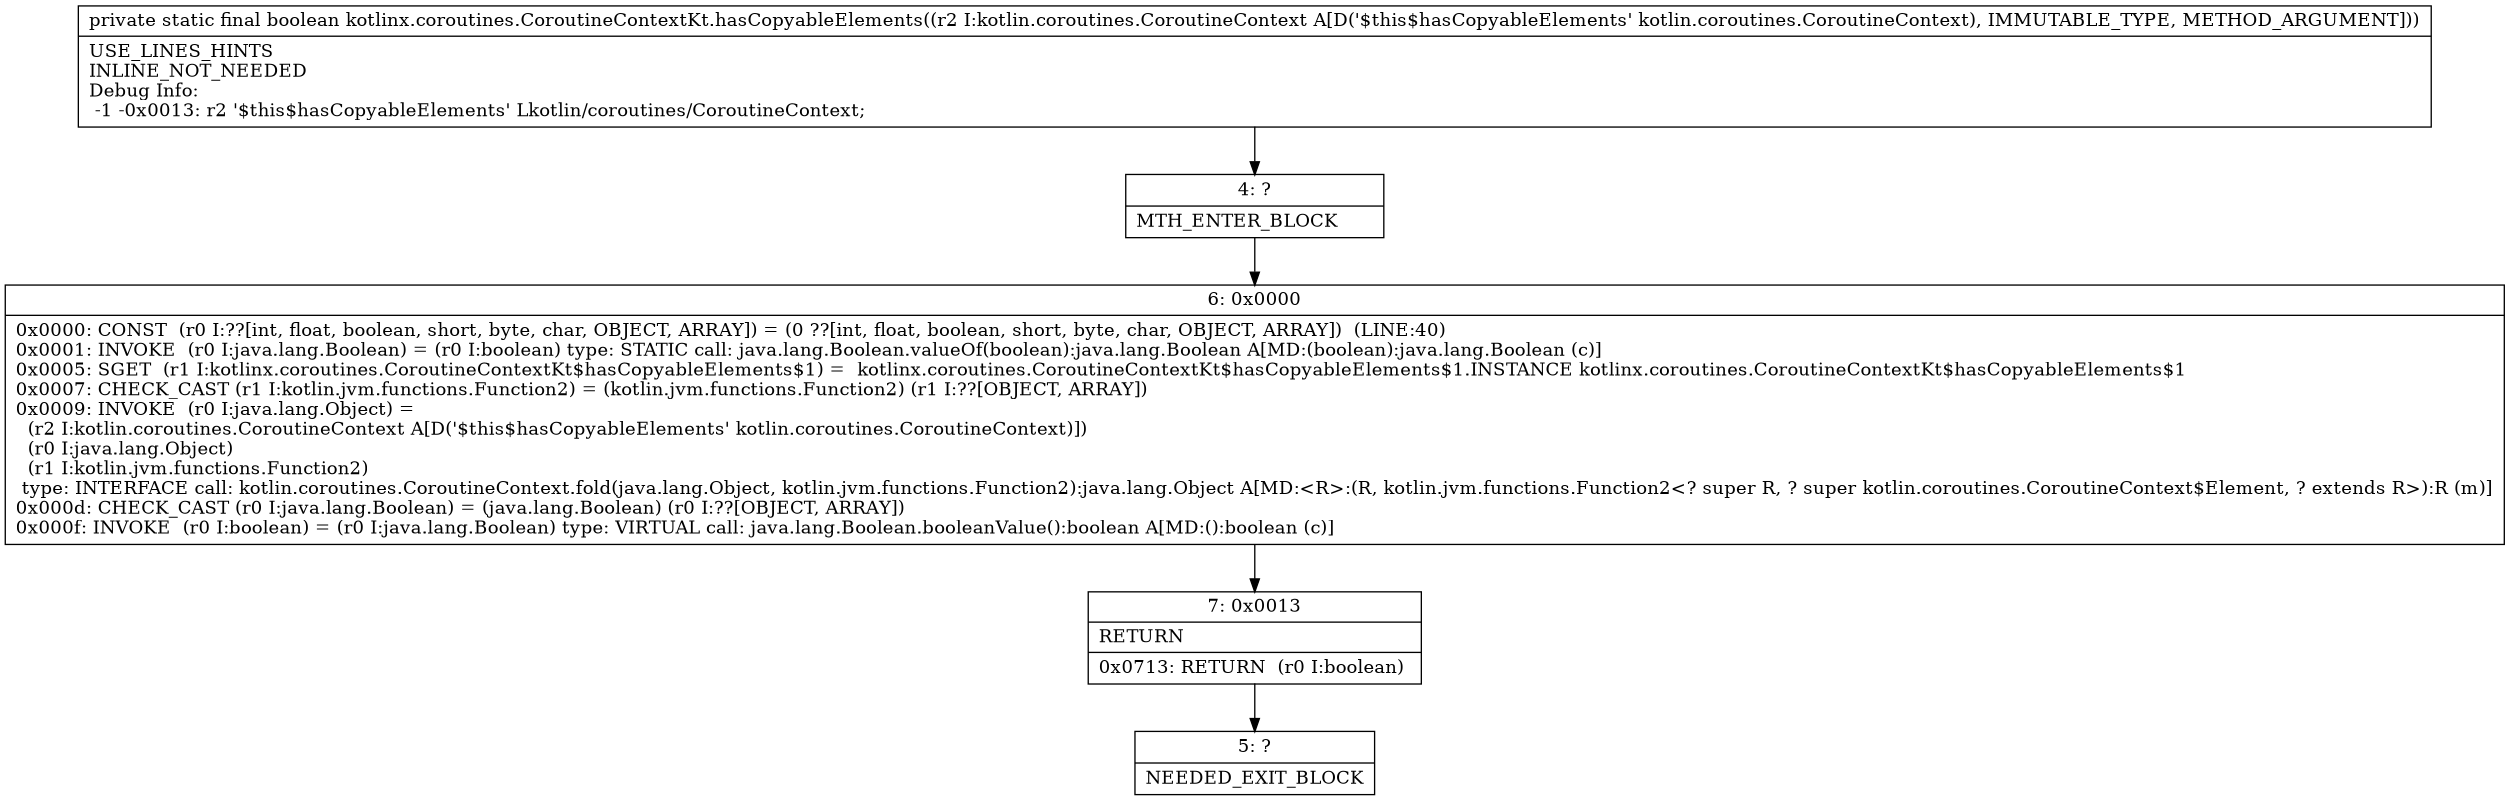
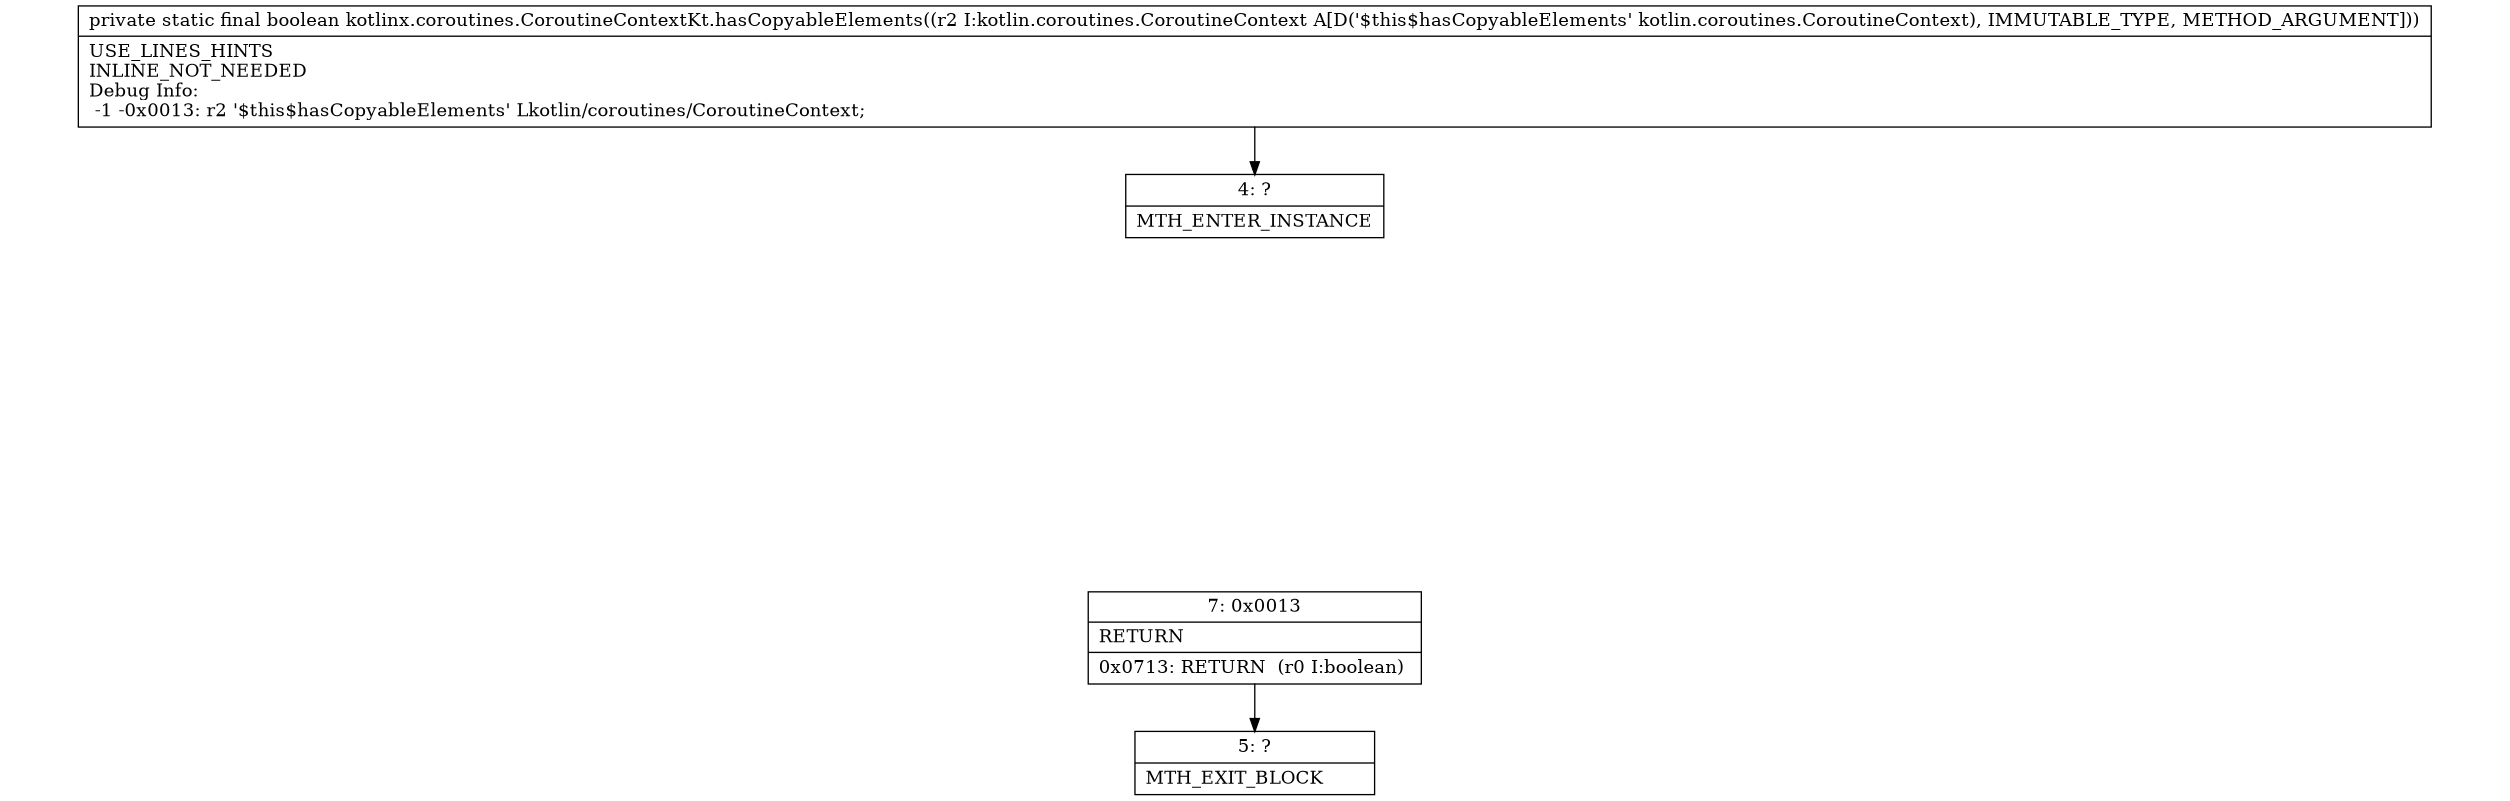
(1238, 221) -> (1255, 221)
(1255, 415) -> none
(1255, 778) -> (1235, 778)
